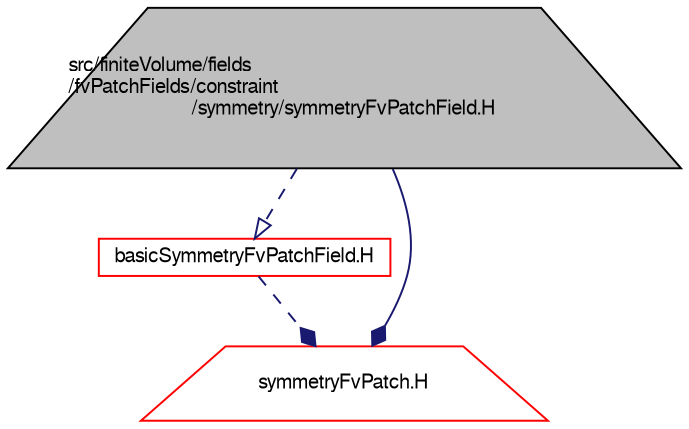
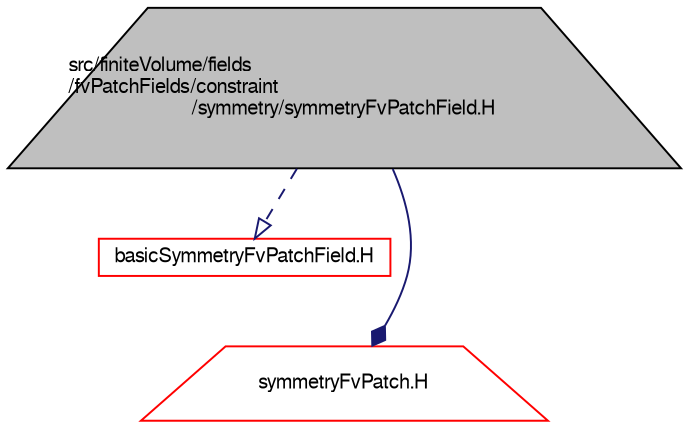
(279, 302) -> none
